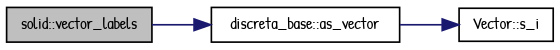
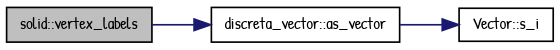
(79, 25) -> (79, 25)
(306, 25) -> (306, 25)
